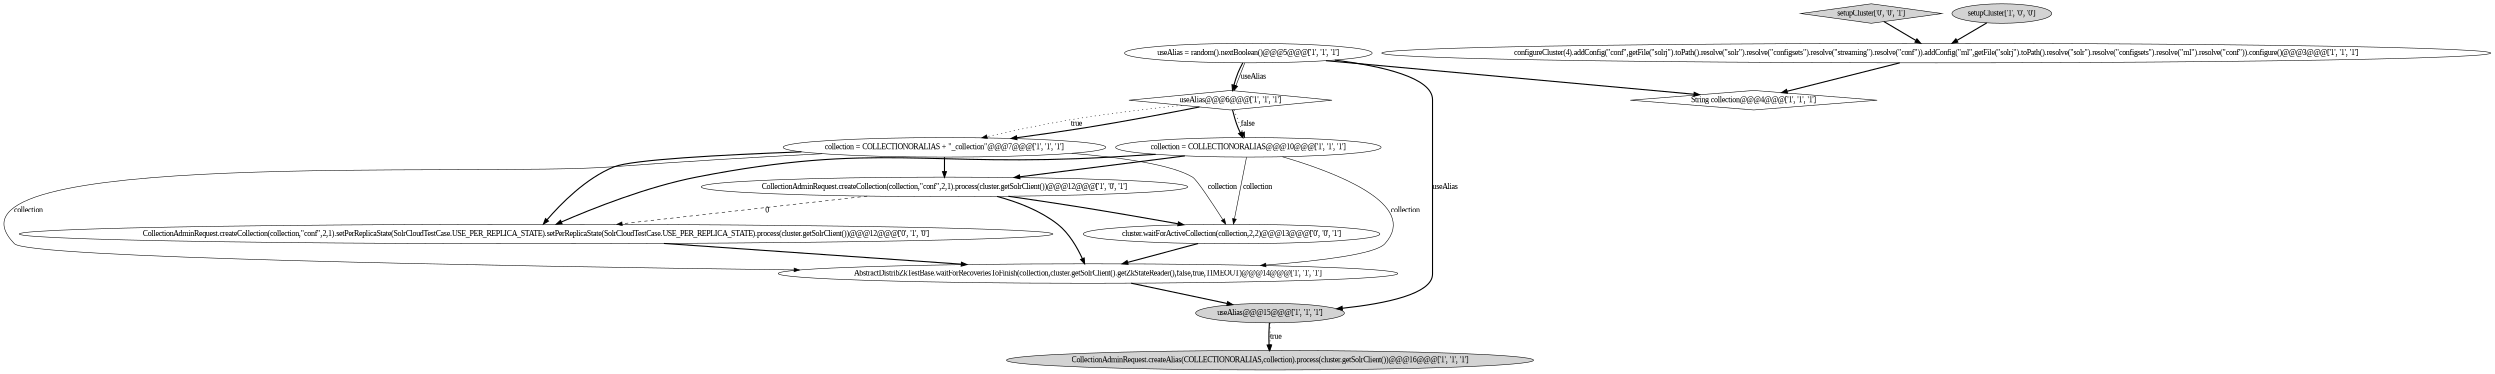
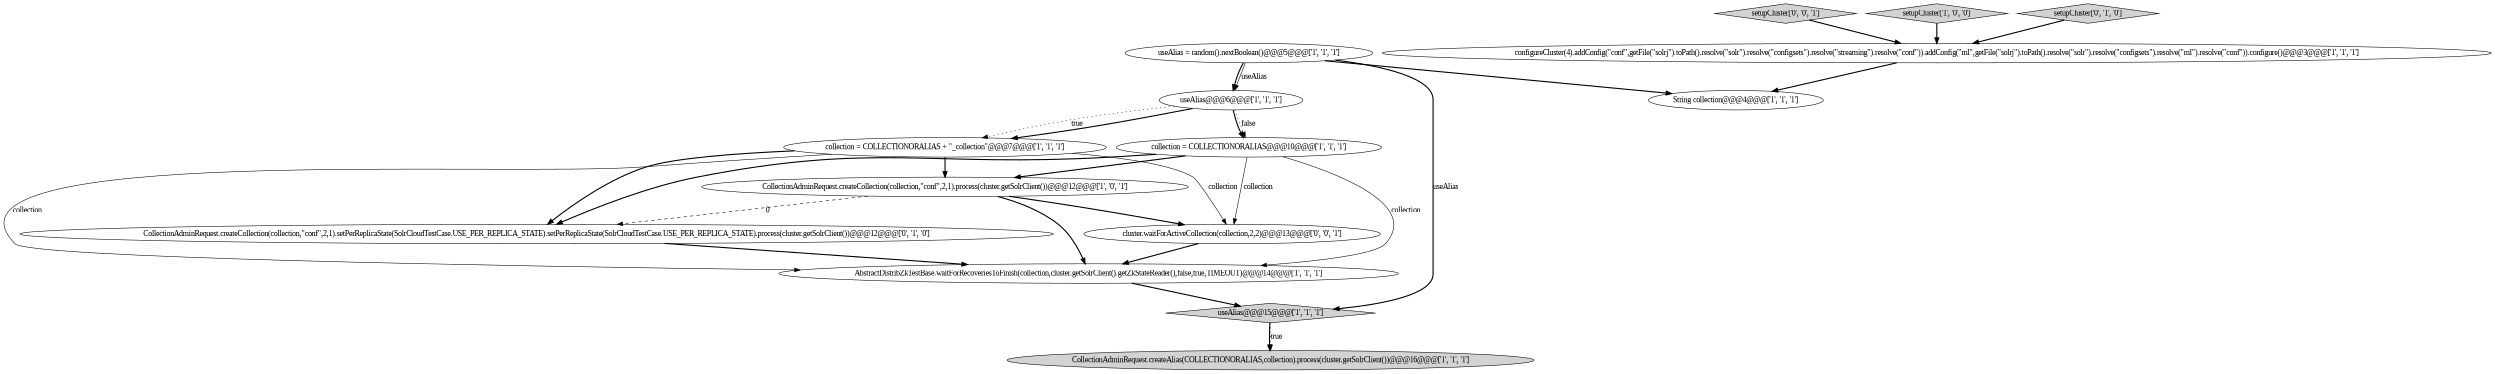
(2002, 14) -> (1937, 14)
none -> (2088, 14)
(1231, 100) -> (1231, 100)
(1754, 100) -> (1736, 100)
(1270, 313) -> (1271, 313)
